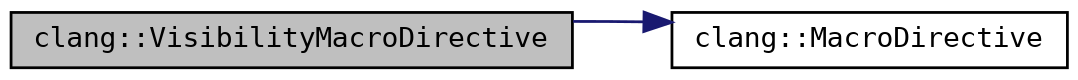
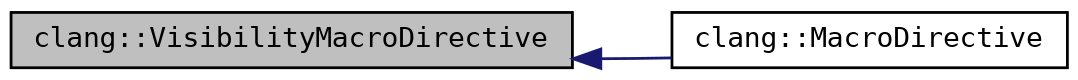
(608, 22) -> (636, 58)
